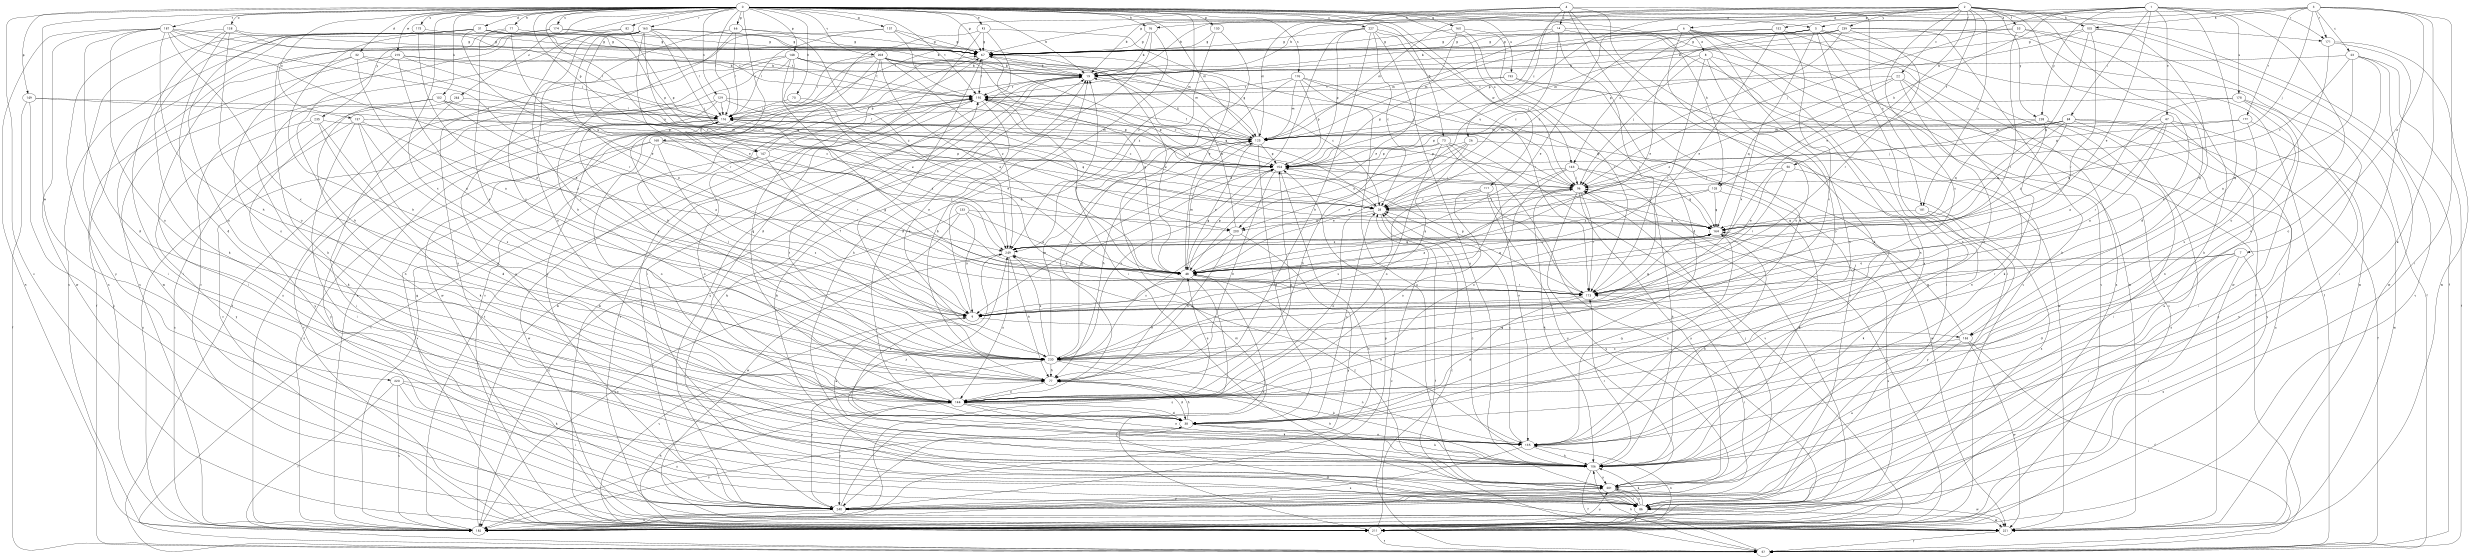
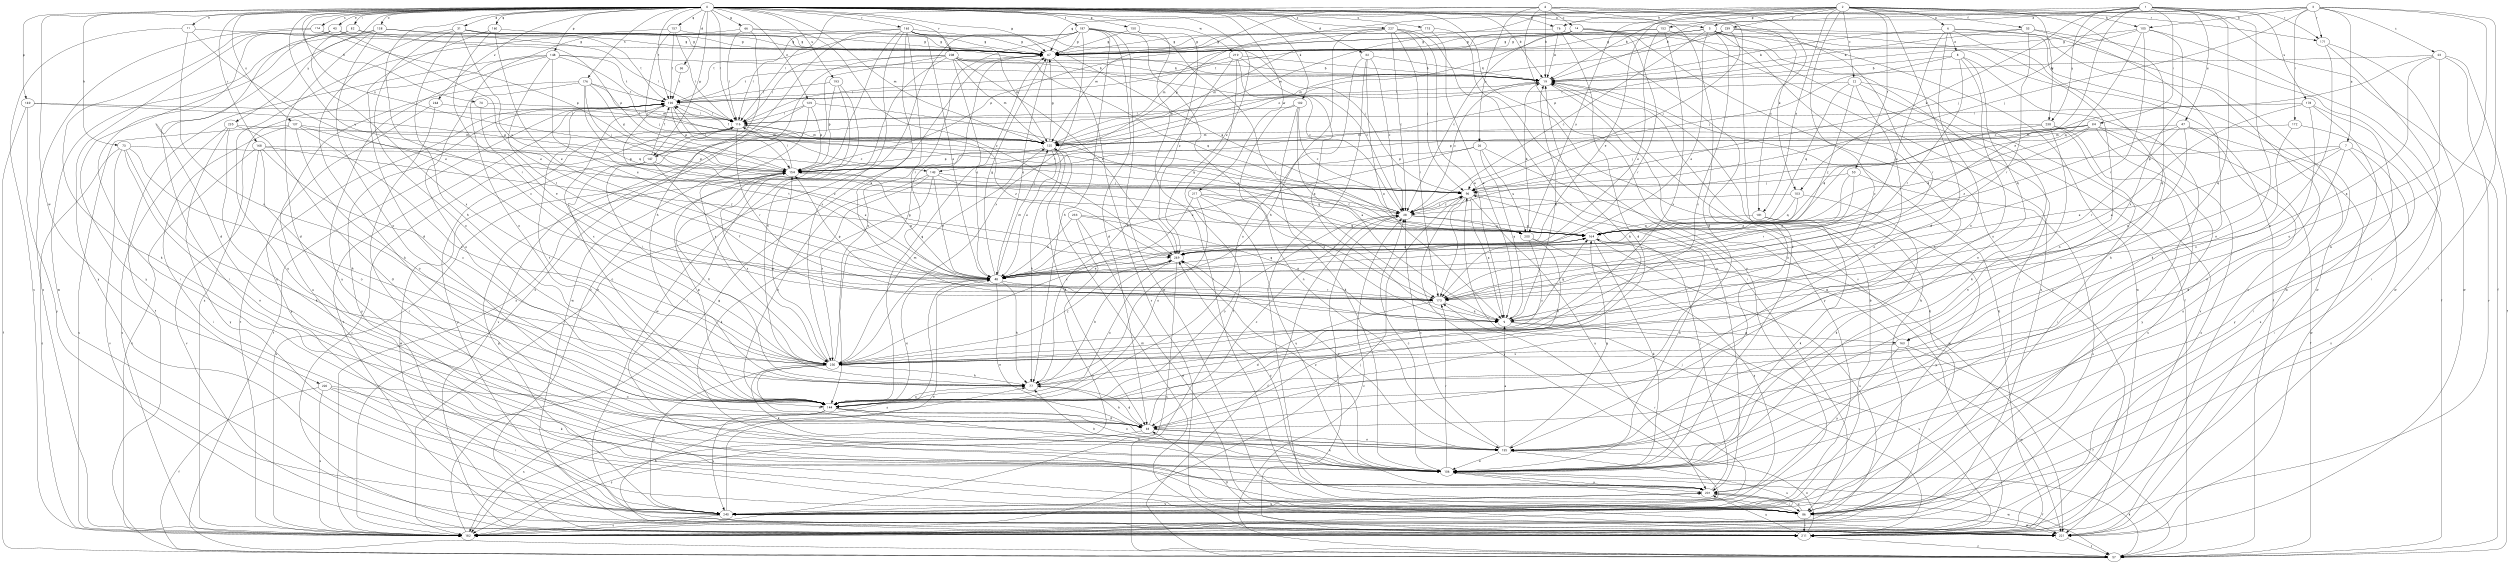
none -> (682, 68)
(1669, 160) -> (1570, 167)
